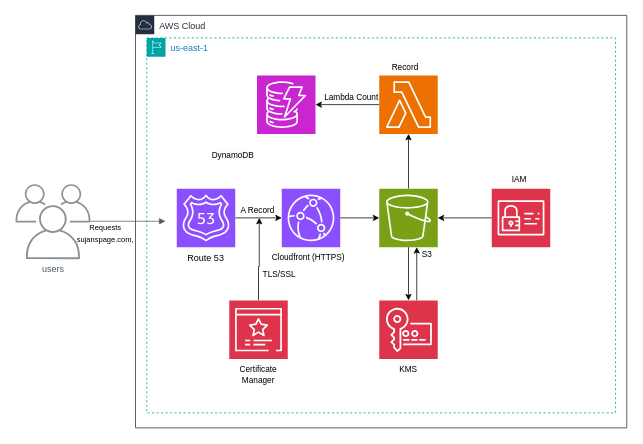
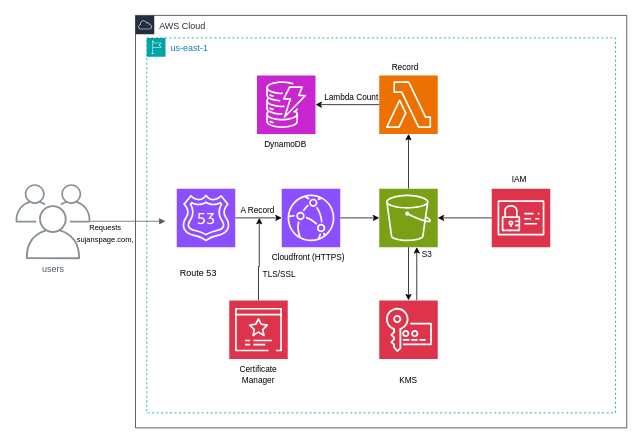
(240, 160) -> (293, 149)
(206, 258) -> (198, 273)
(428, 374) -> (428, 385)
